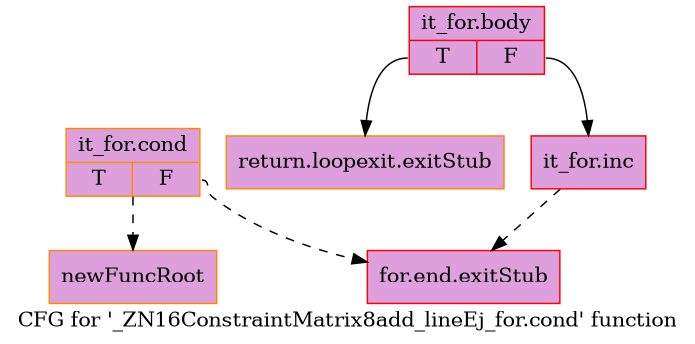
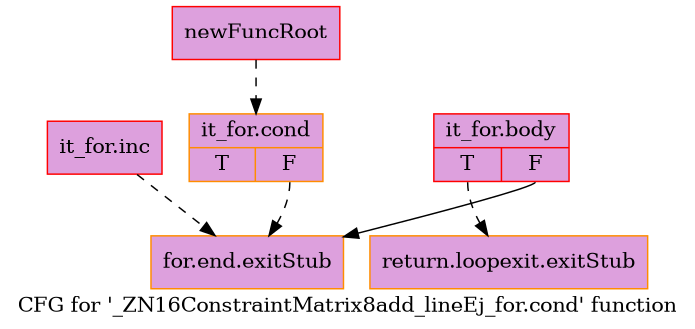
(377, 81) -> (469, 194)
(577, 81) -> (447, 210)
(133, 216) -> (256, 79)
(133, 277) -> (256, 33)
(464, 277) -> (247, 262)
